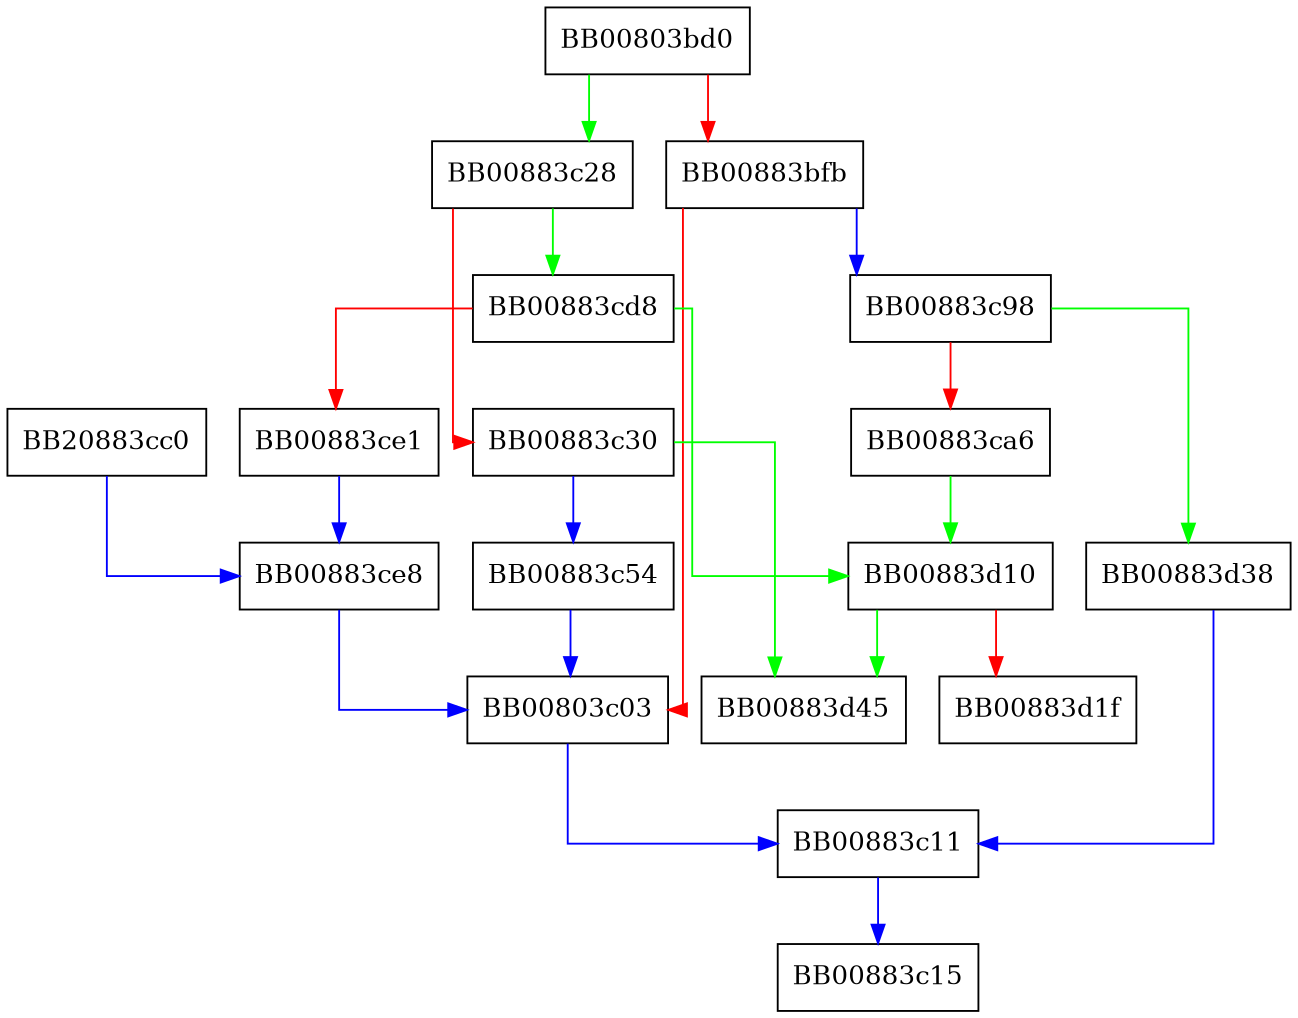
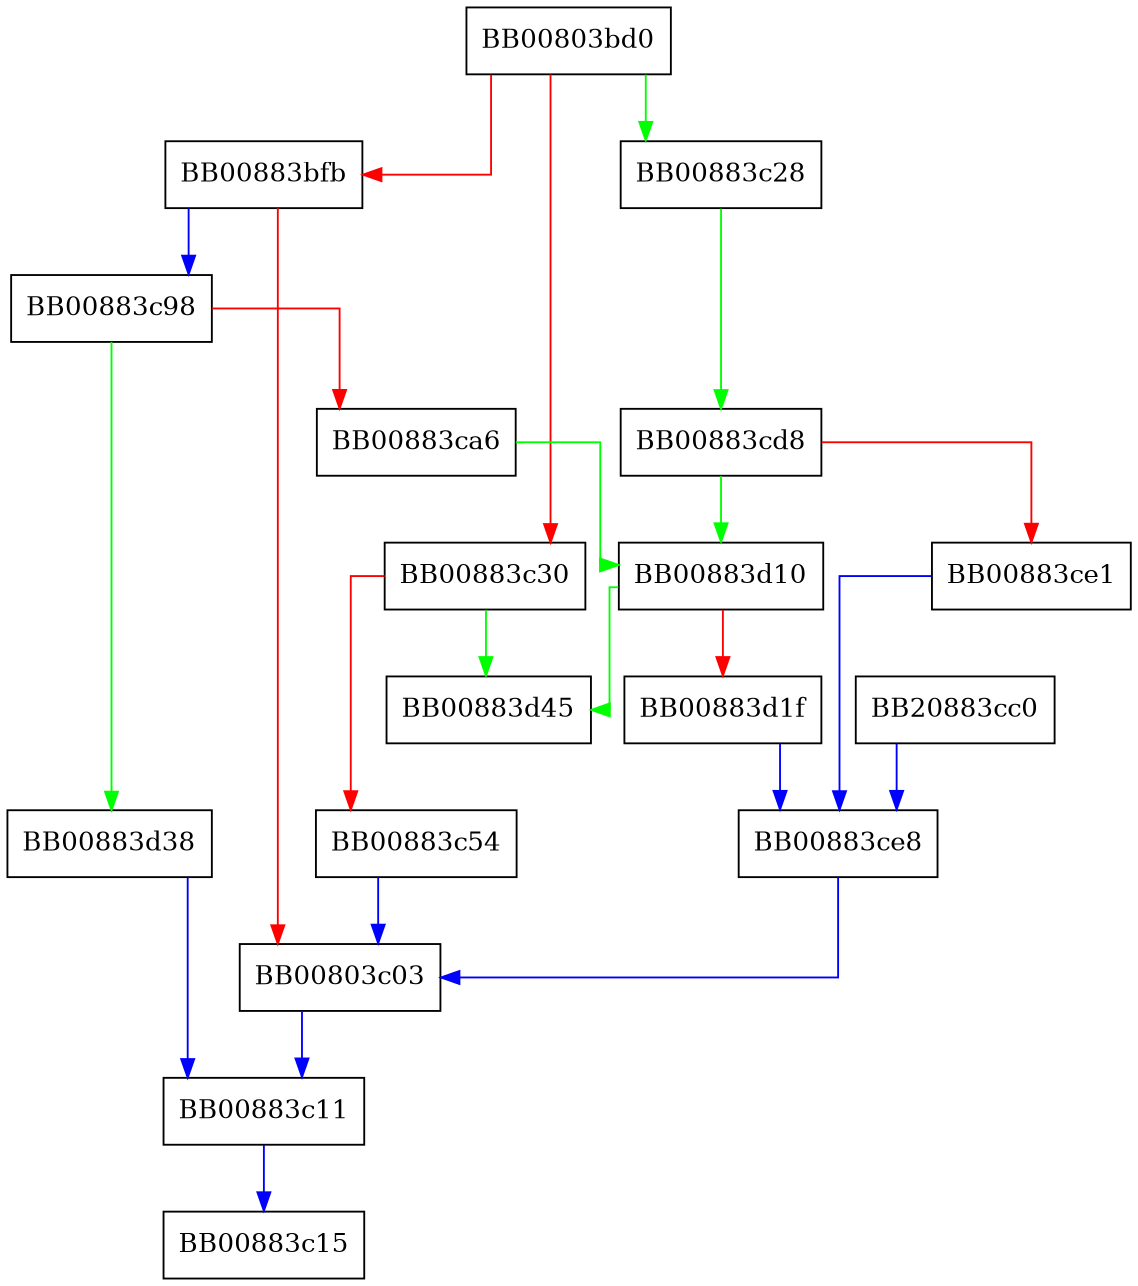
(453, 326) -> (551, 299)
(573, 500) -> (351, 667)
none -> (780, 767)
